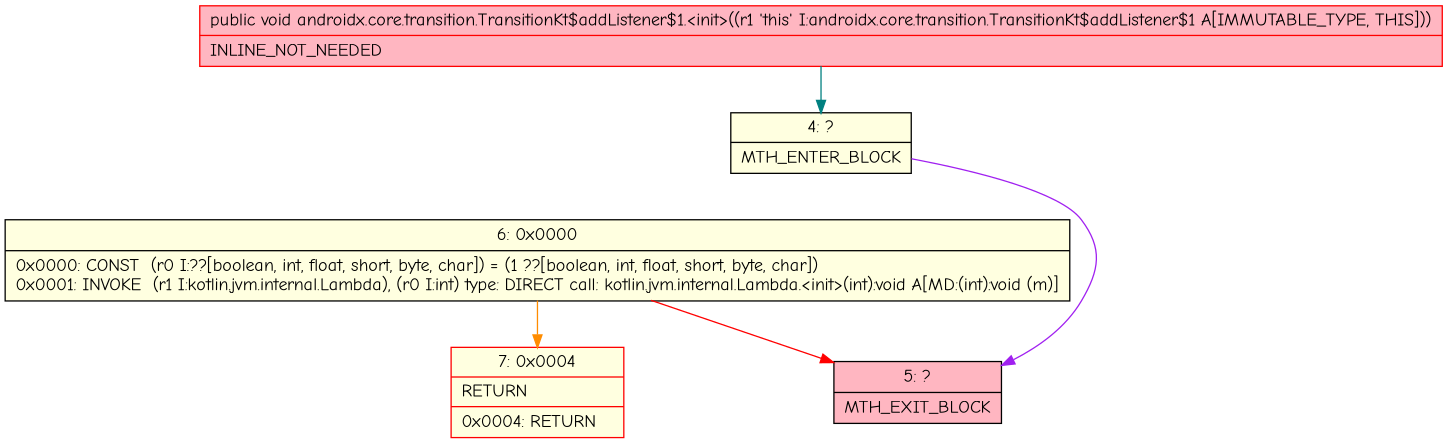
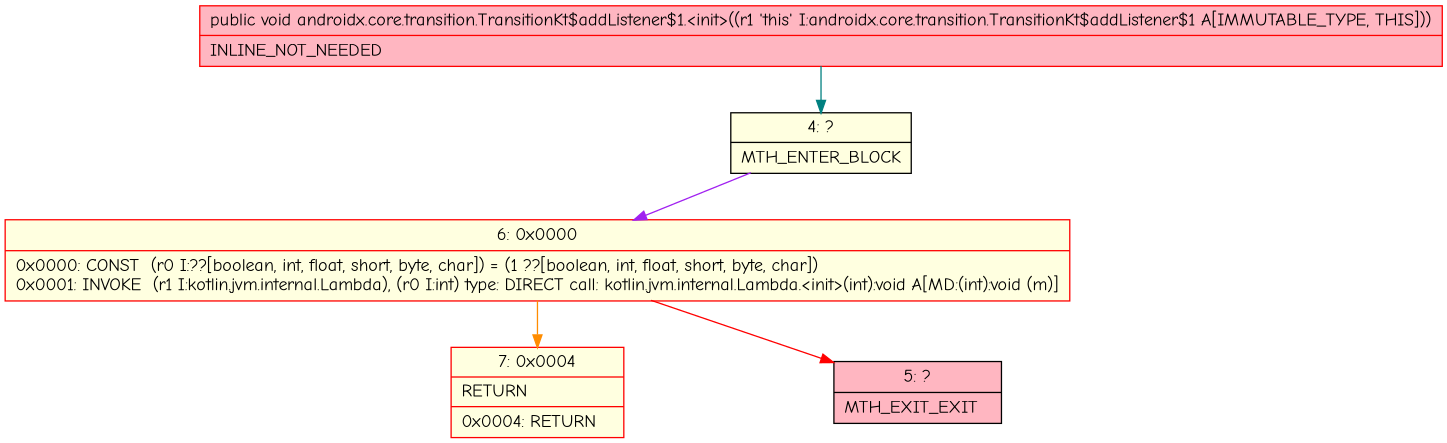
(1080, 218) -> (698, 194)
(537, 260) -> (537, 260)
(918, 407) -> (911, 407)
